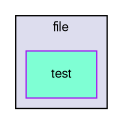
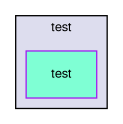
(61, 28) -> (61, 28)
